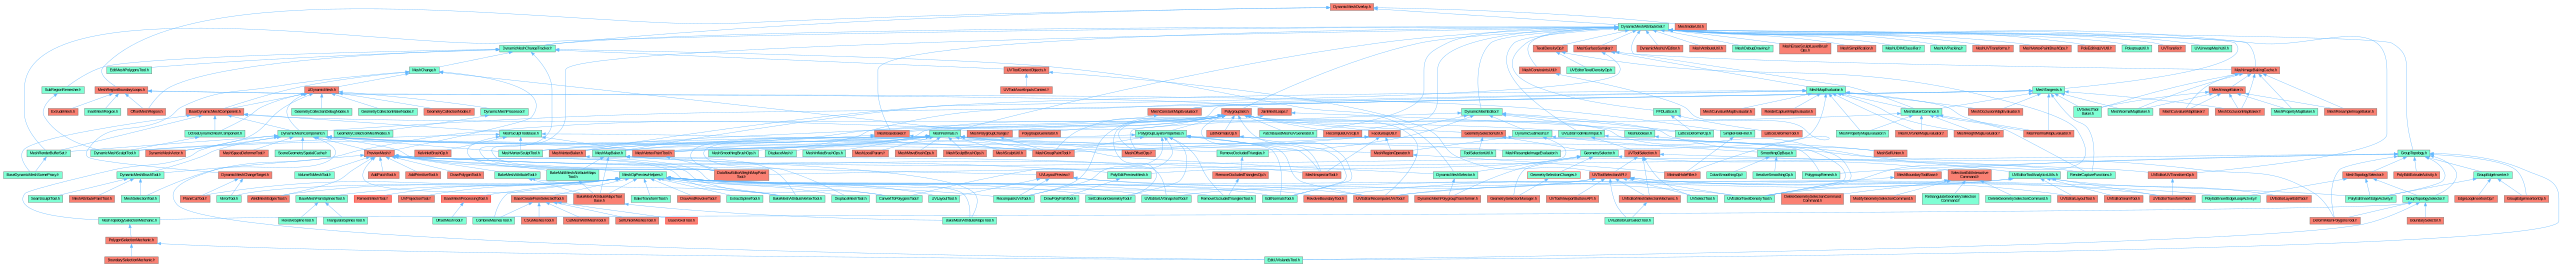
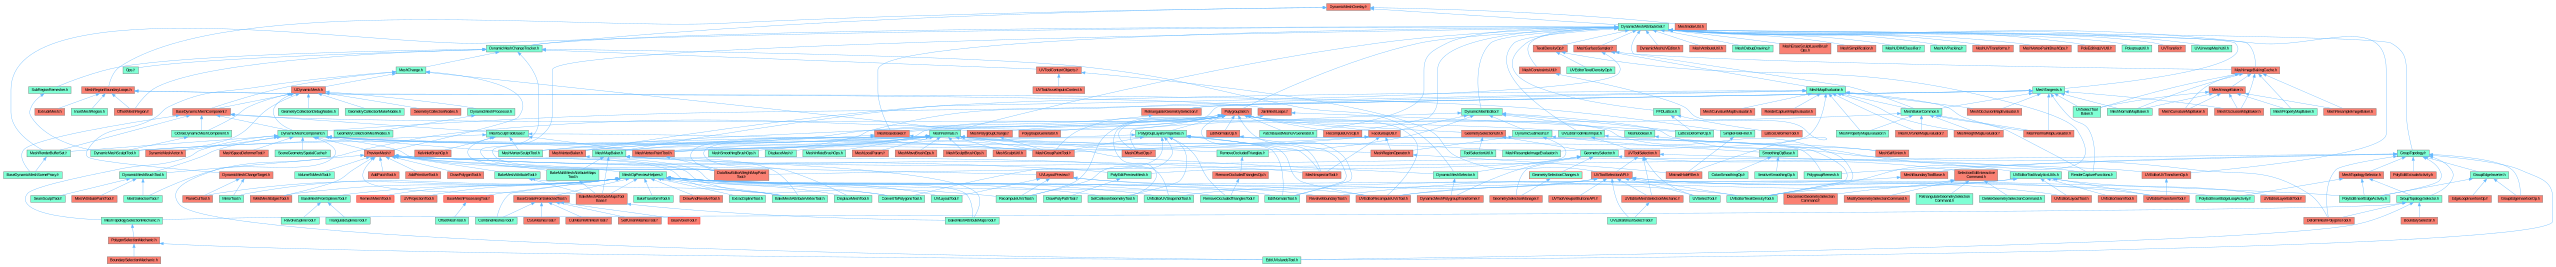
(129, 70) -> (131, 70)
(1175, 112) -> (1171, 112)
(1812, 199) -> (1811, 199)
